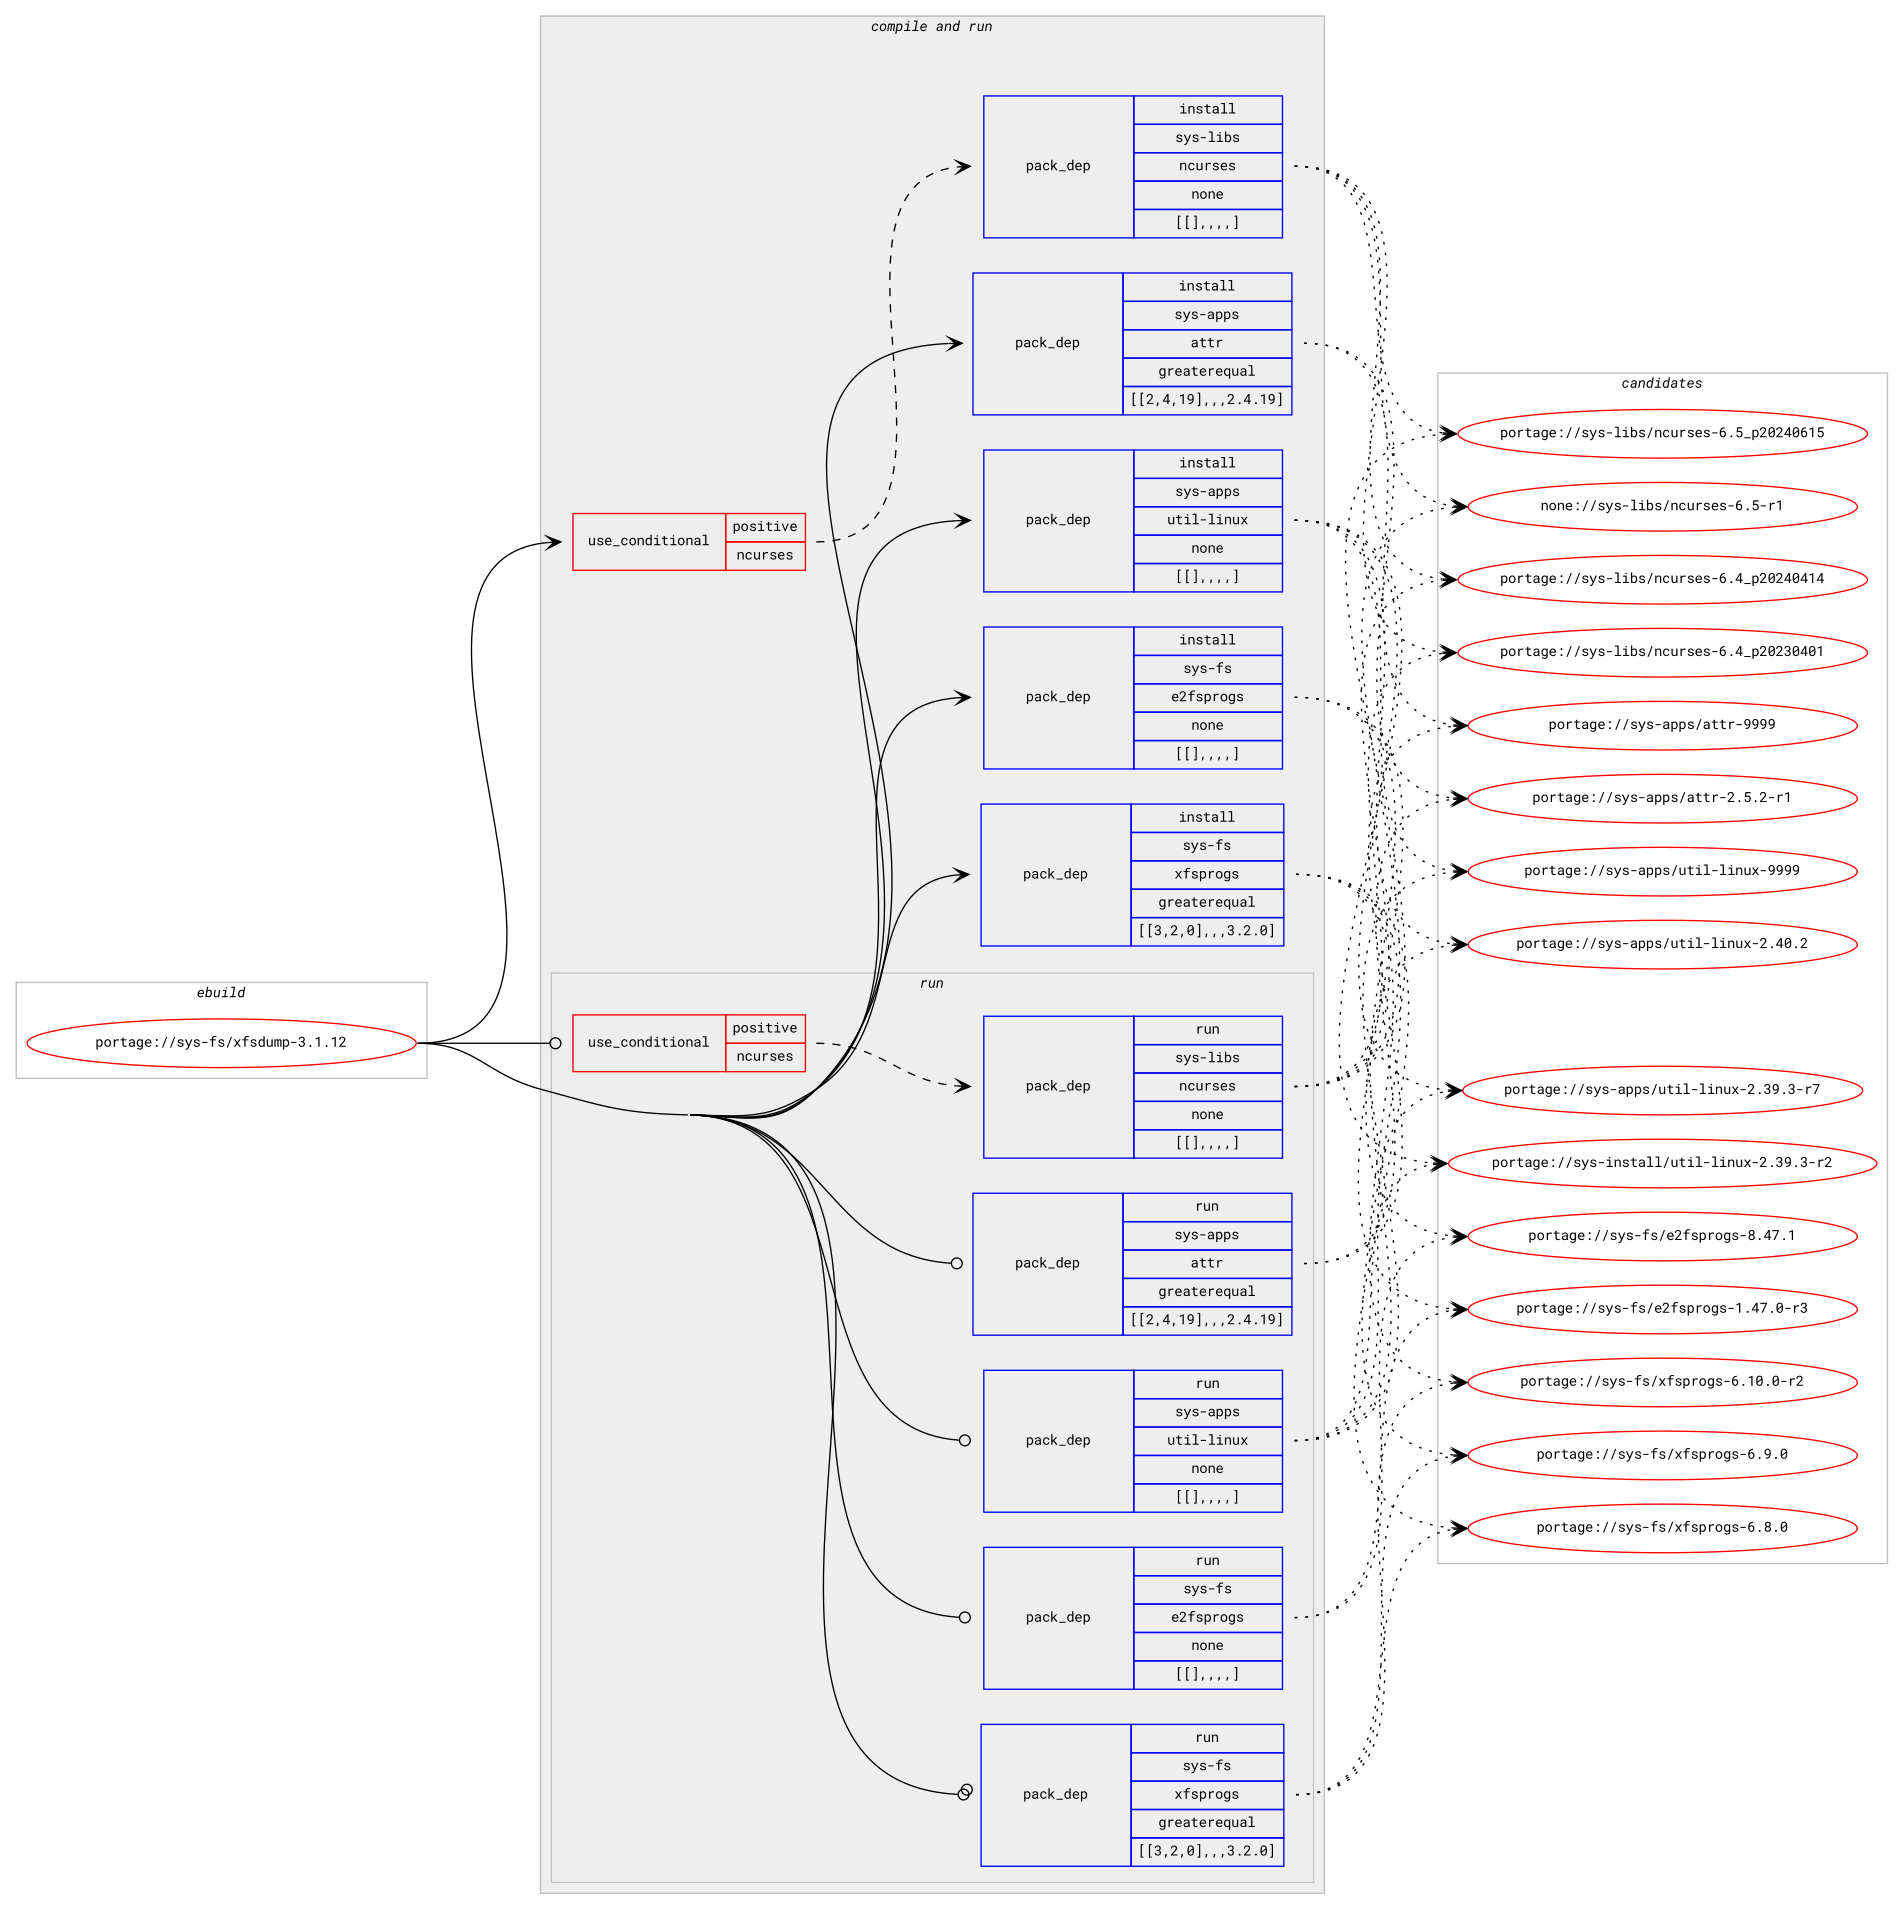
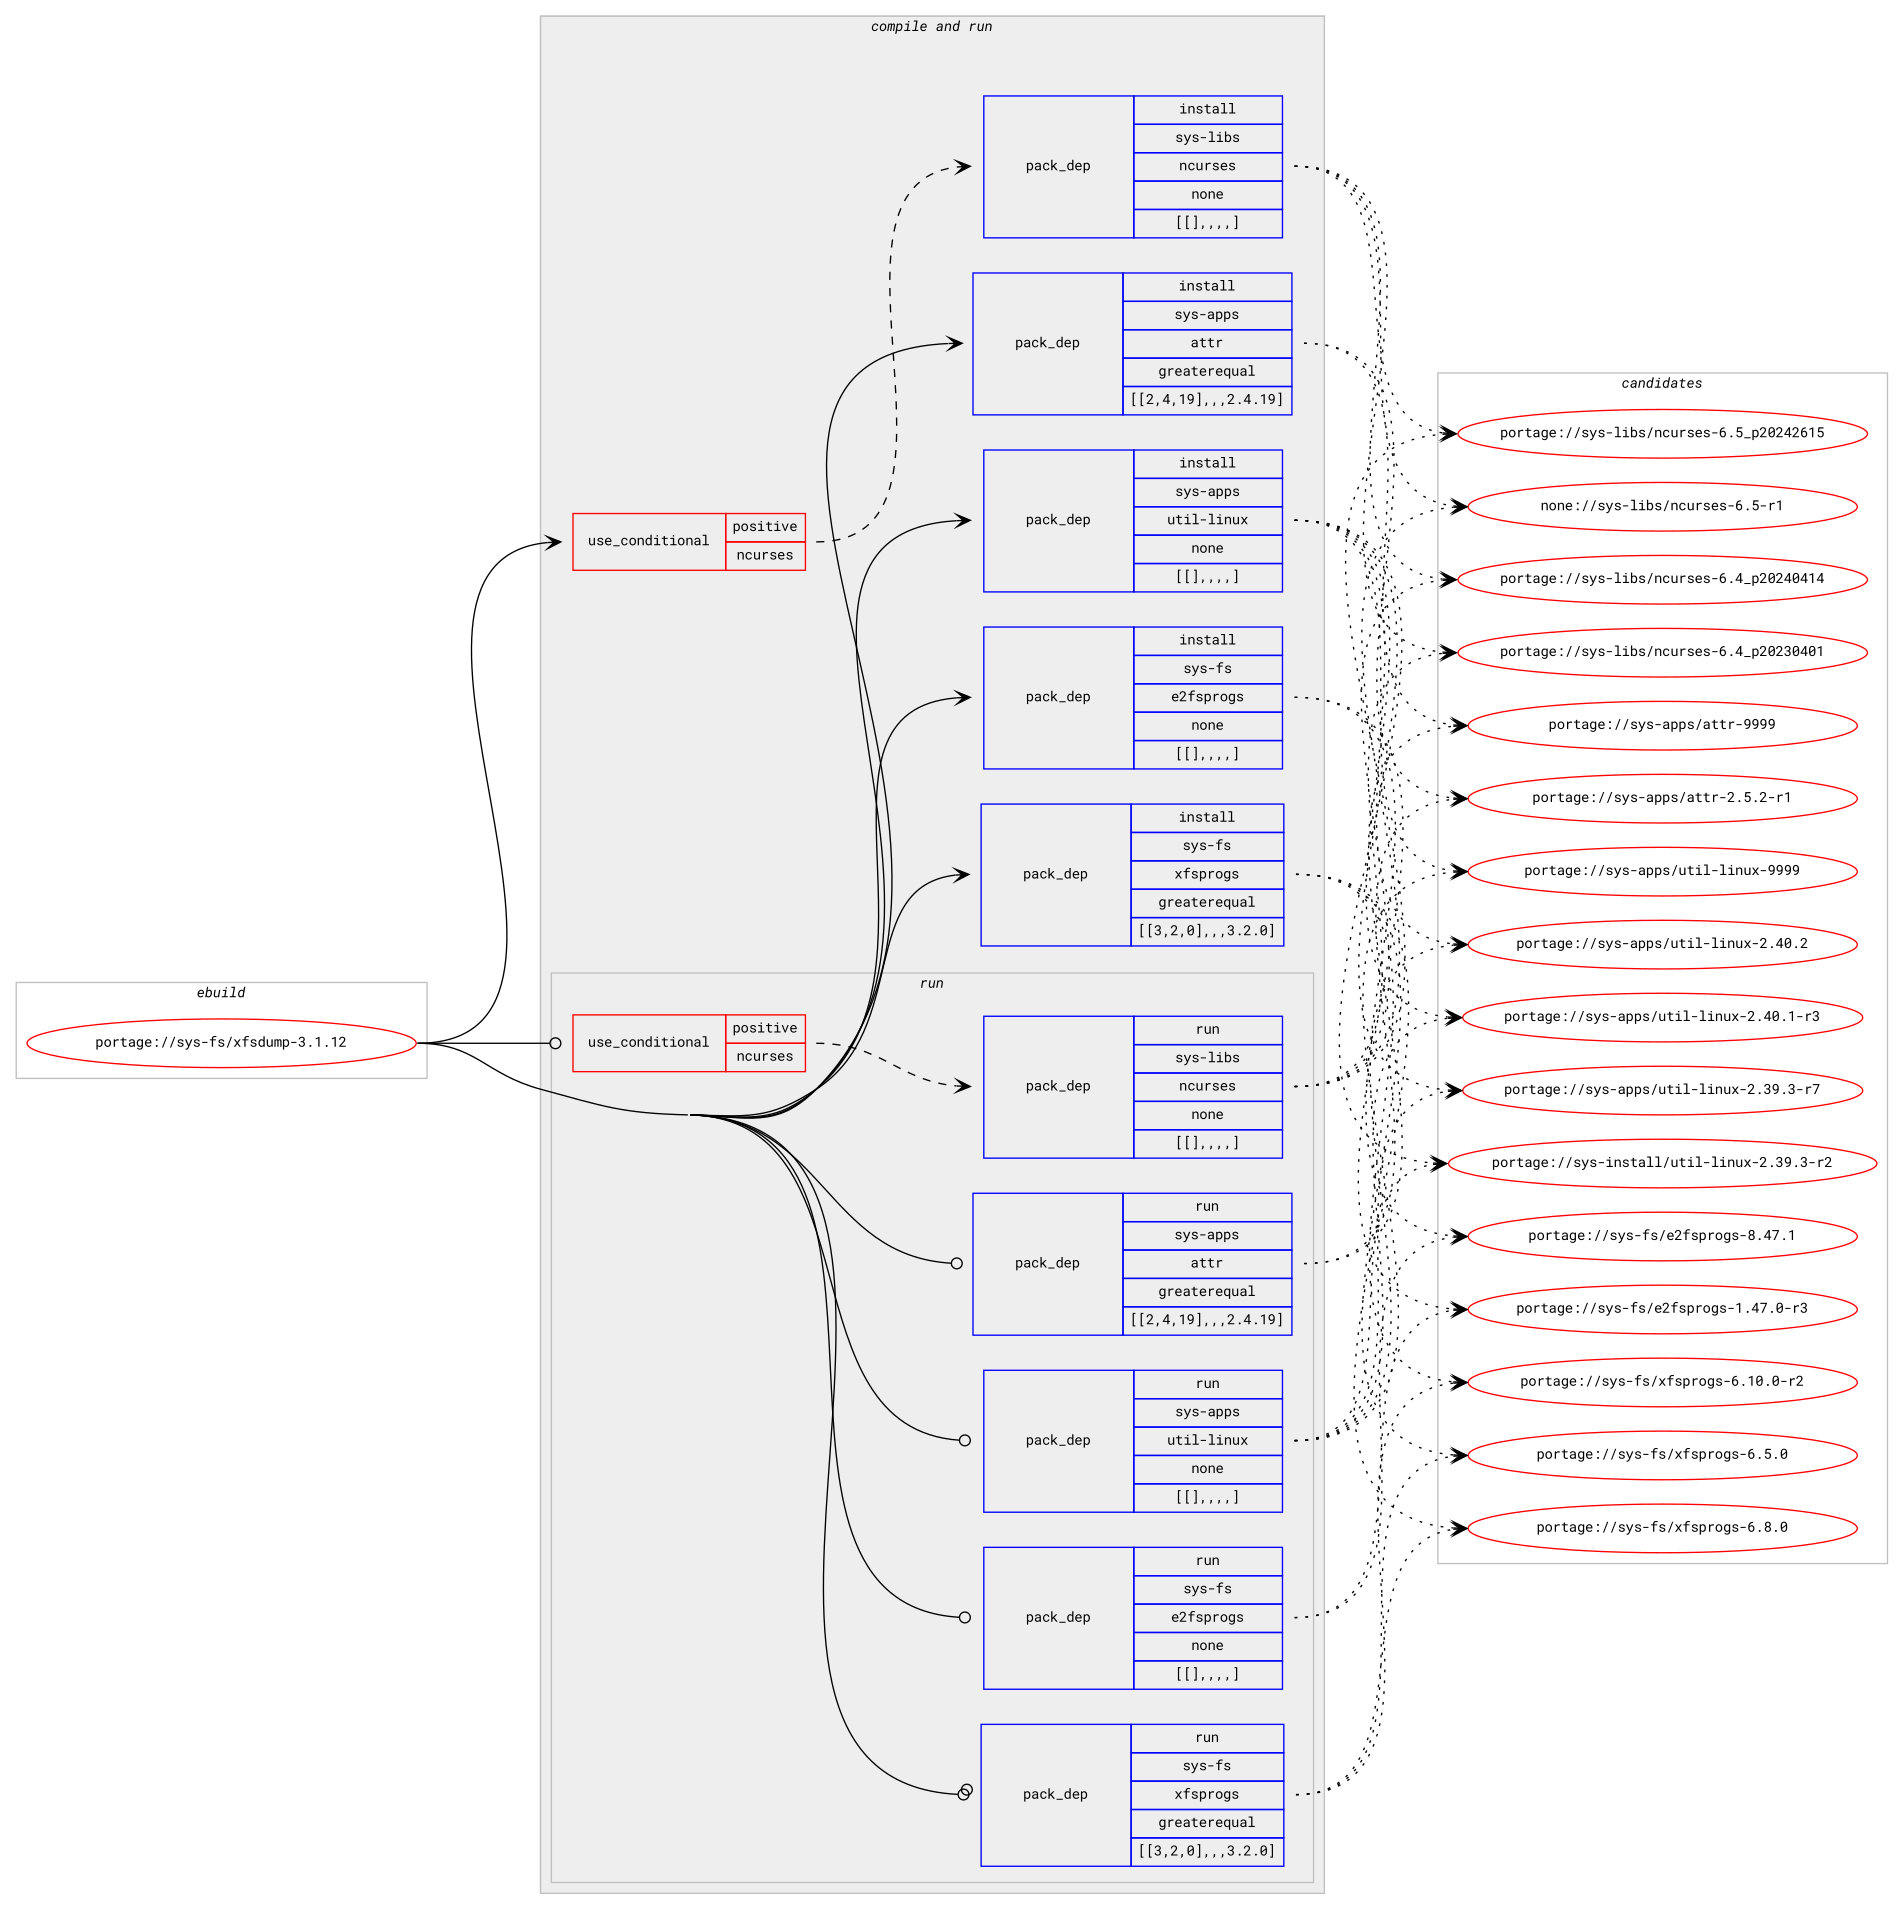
(1663, 434) -> (1663, 434)
none -> (1663, 1018)
(1663, 1455) -> (1663, 1455)
